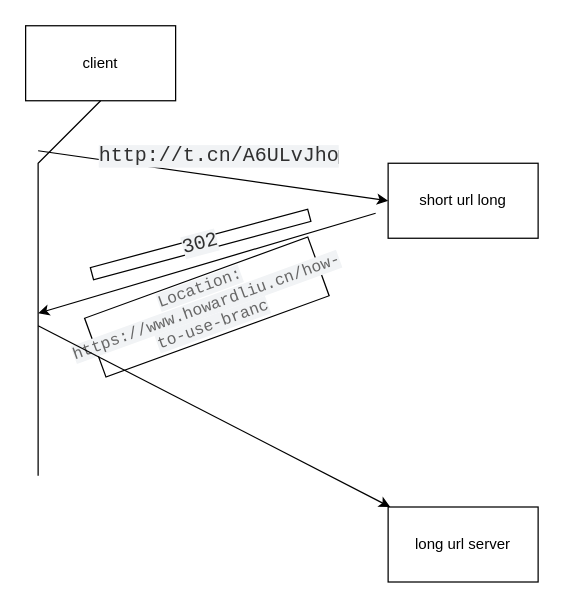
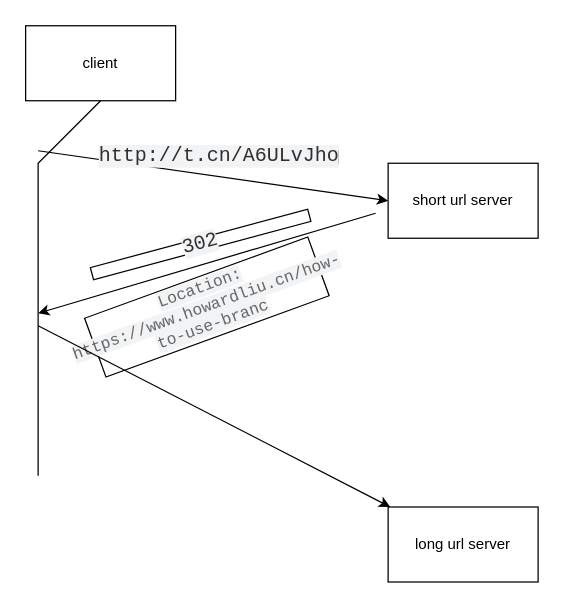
(463, 201) -> (463, 201)
